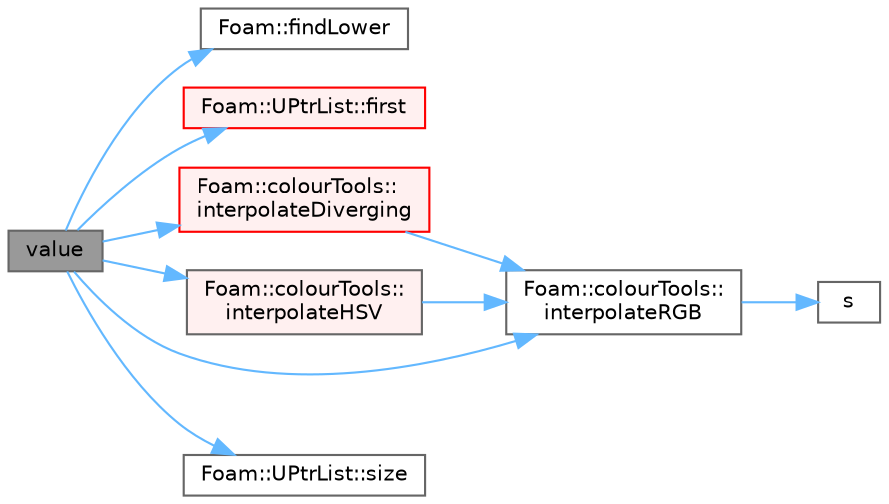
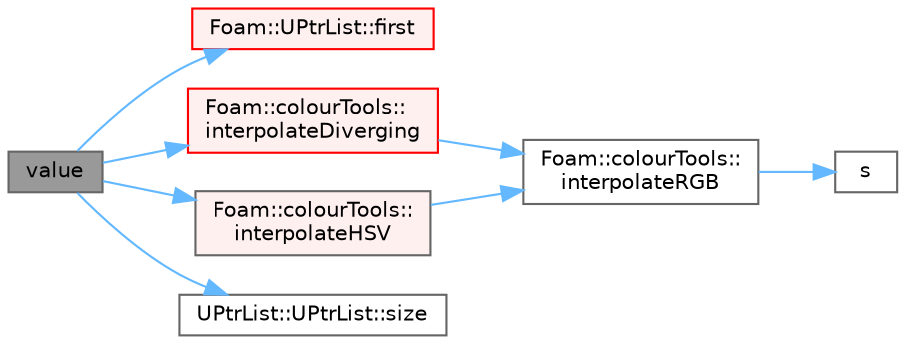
(304, 29) -> none
(281, 373) -> none
(304, 475) -> (313, 315)
